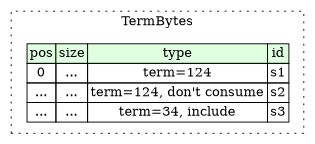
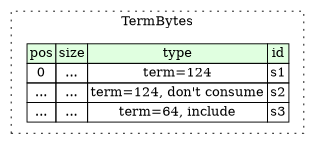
(178, 112) -> (178, 112)
